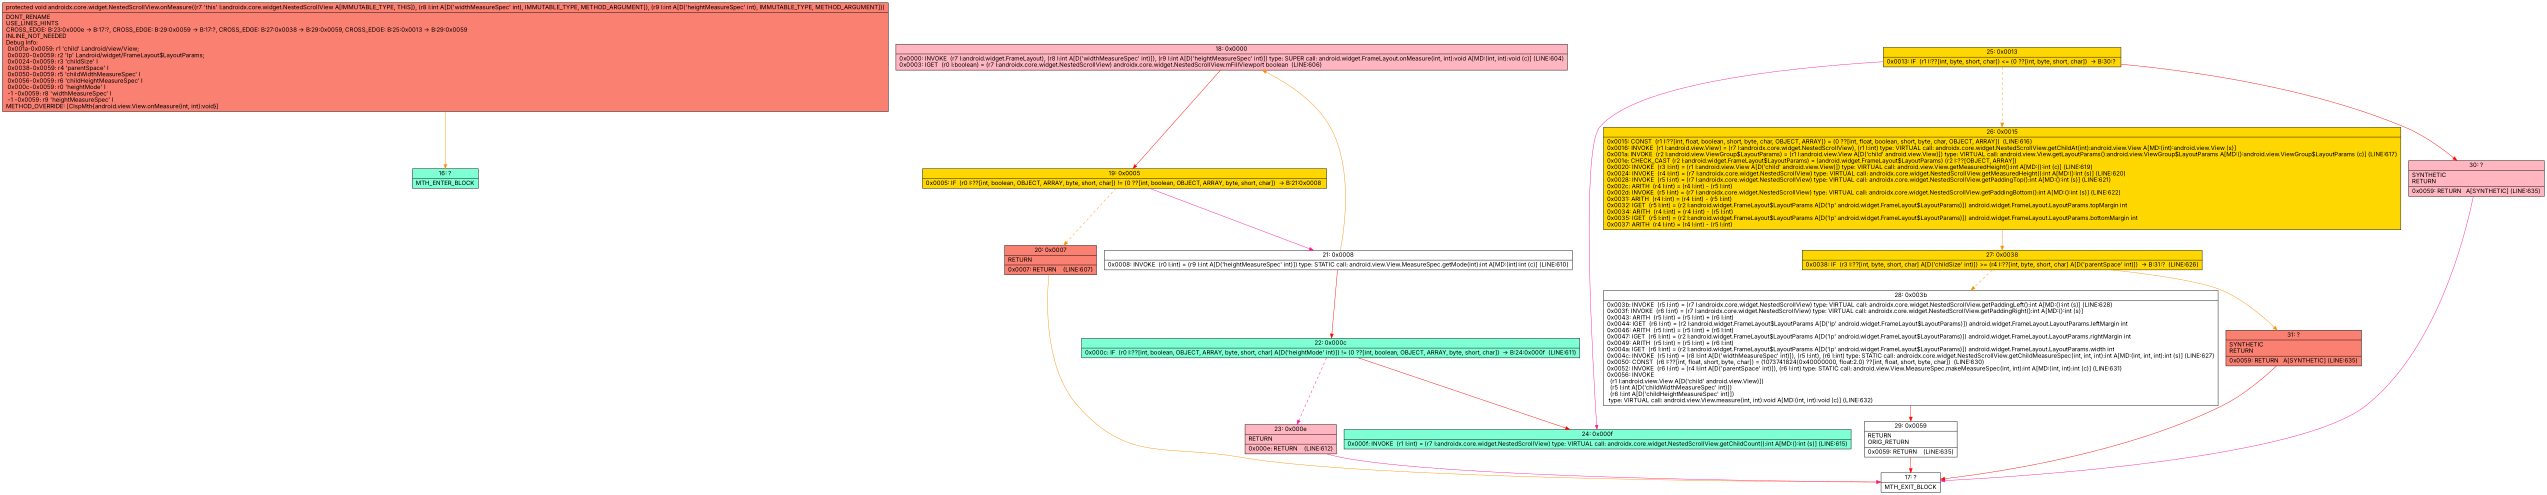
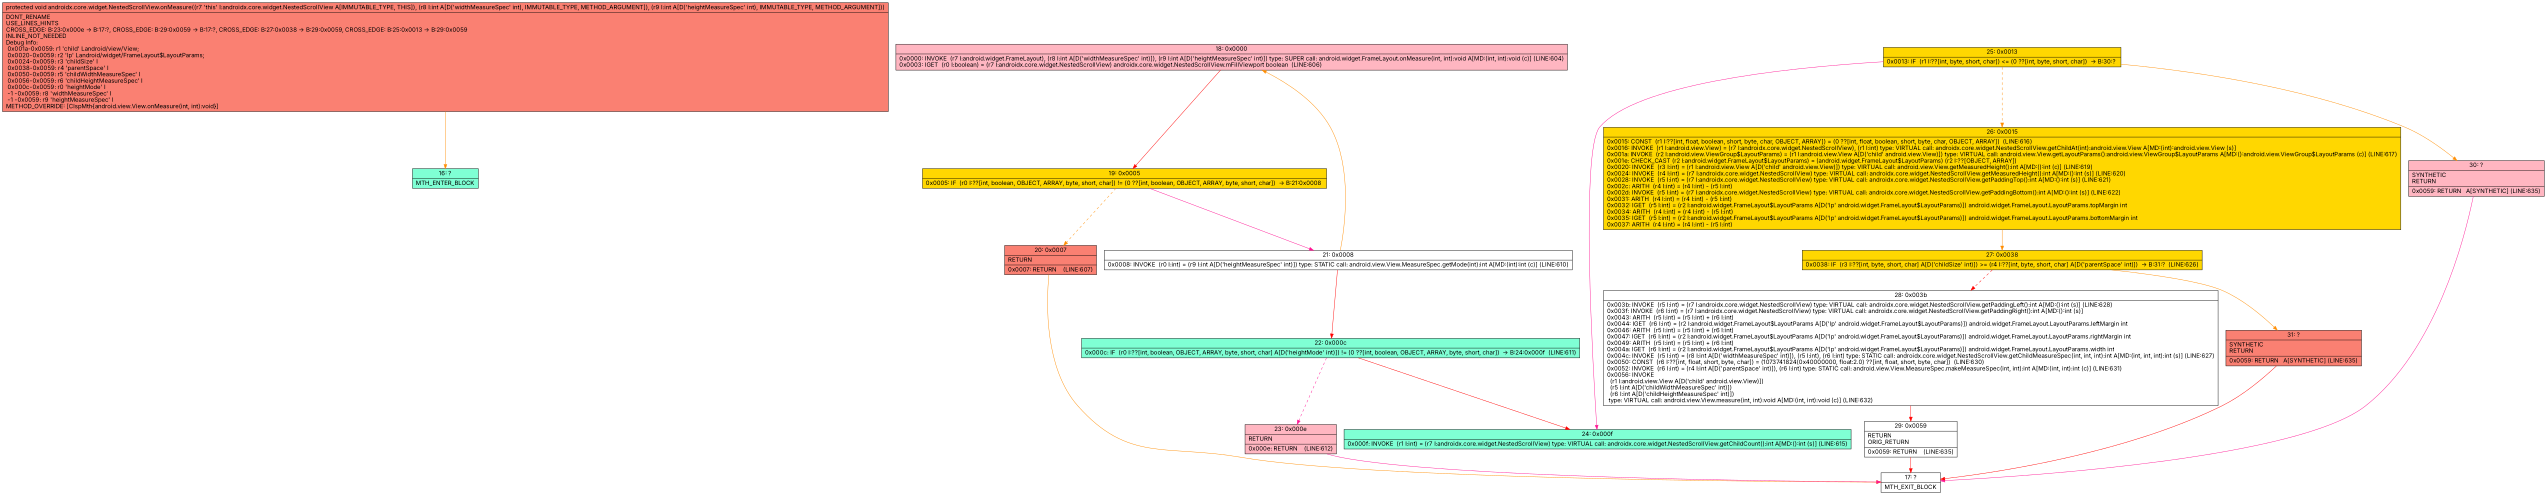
(2294, 92) -> (2294, 92)
(1983, 279) -> (1983, 279)
